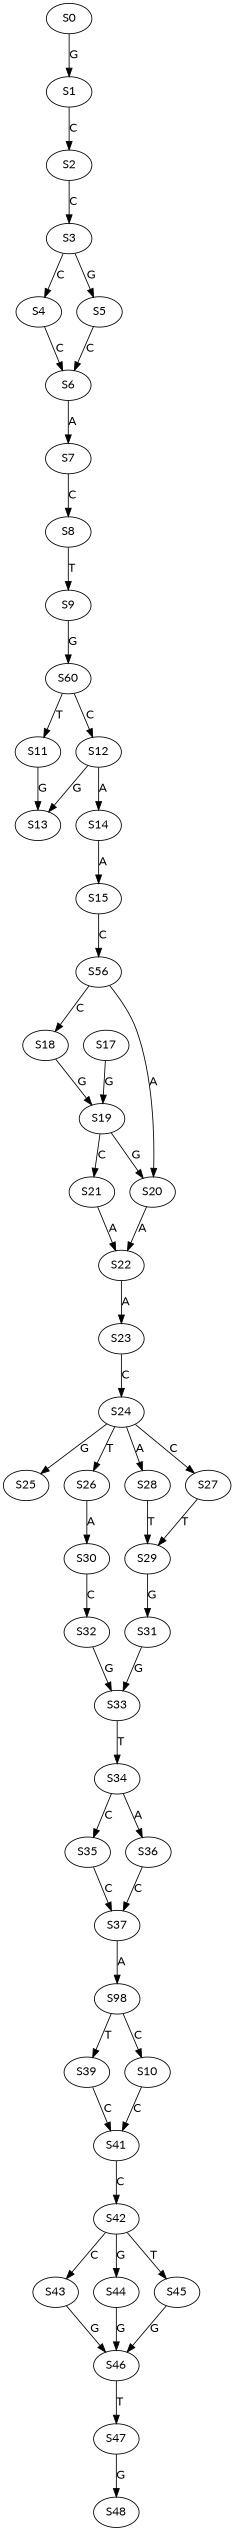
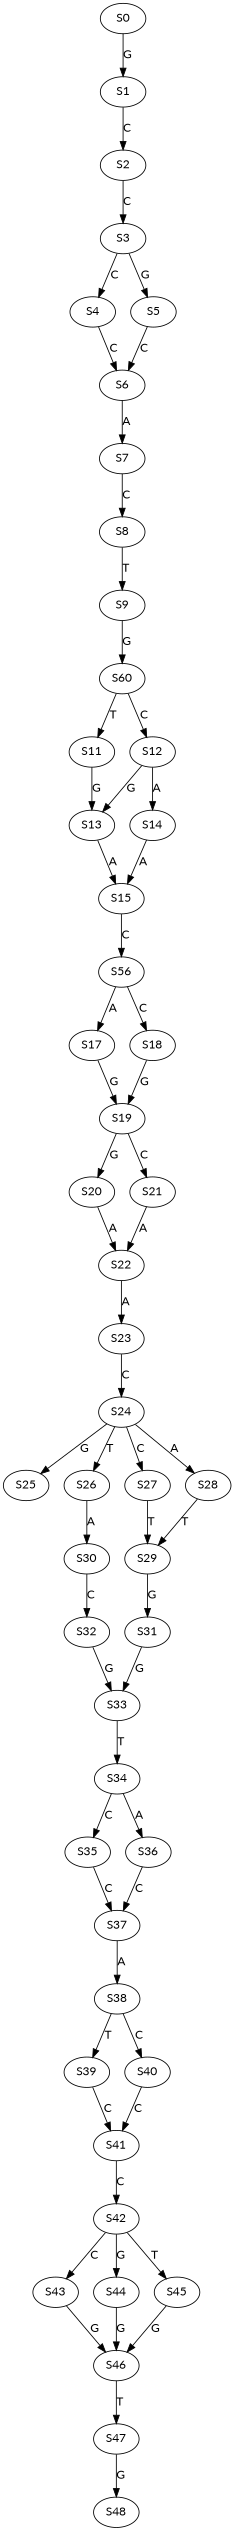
none -> (105, 858)
(147, 1072) -> (108, 1005)
(117, 1999) -> (117, 1999)
(148, 2072) -> (148, 2072)
